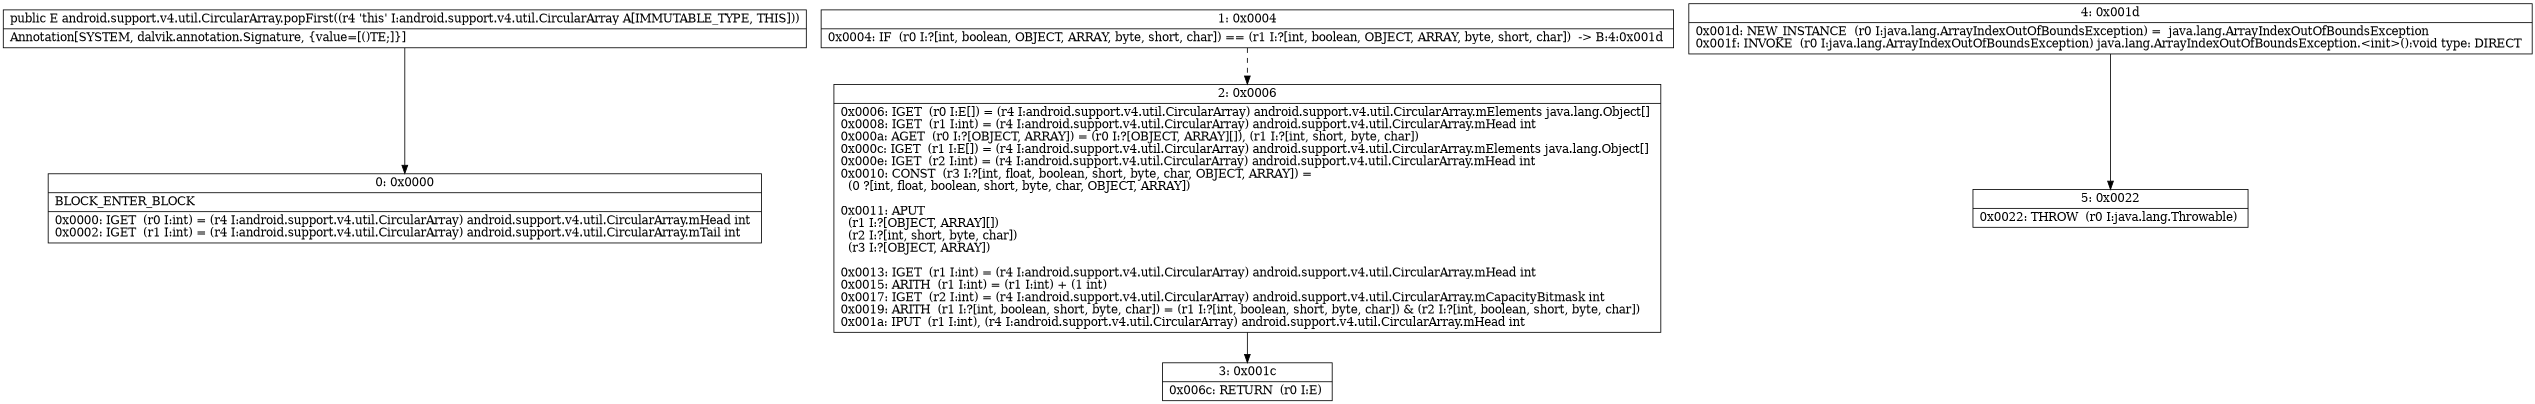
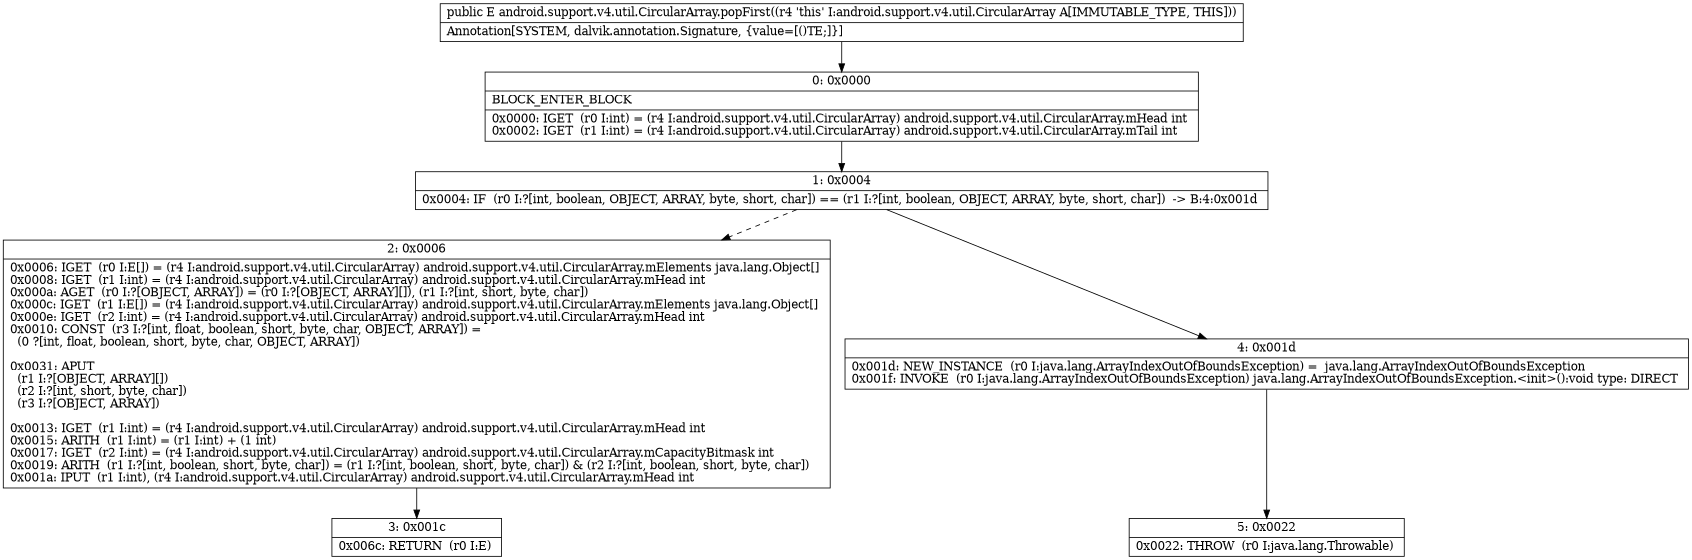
none -> (842, 152)
(887, 211) -> (56, 367)
none -> (1043, 273)
